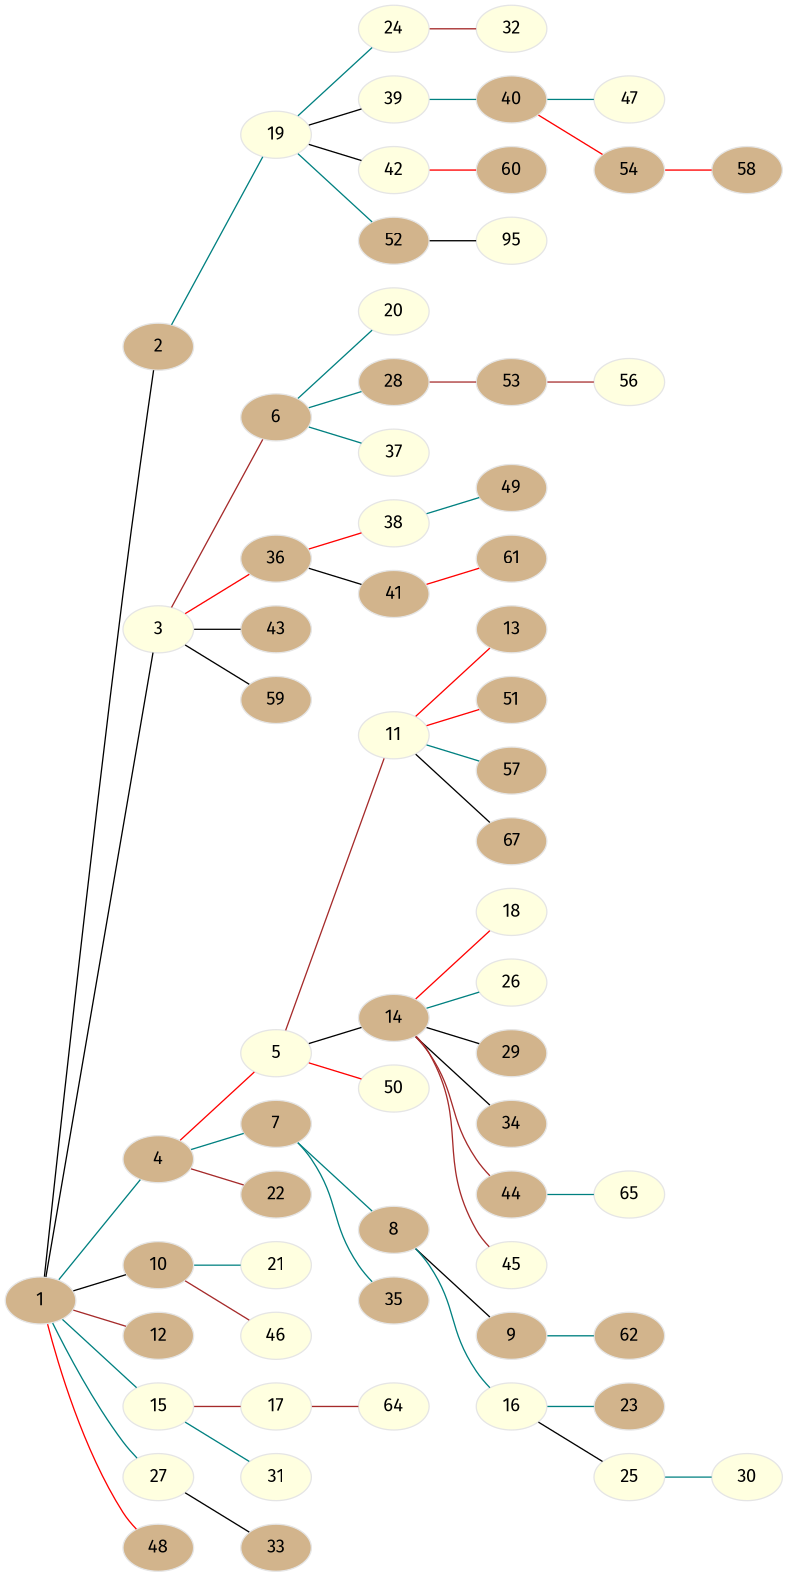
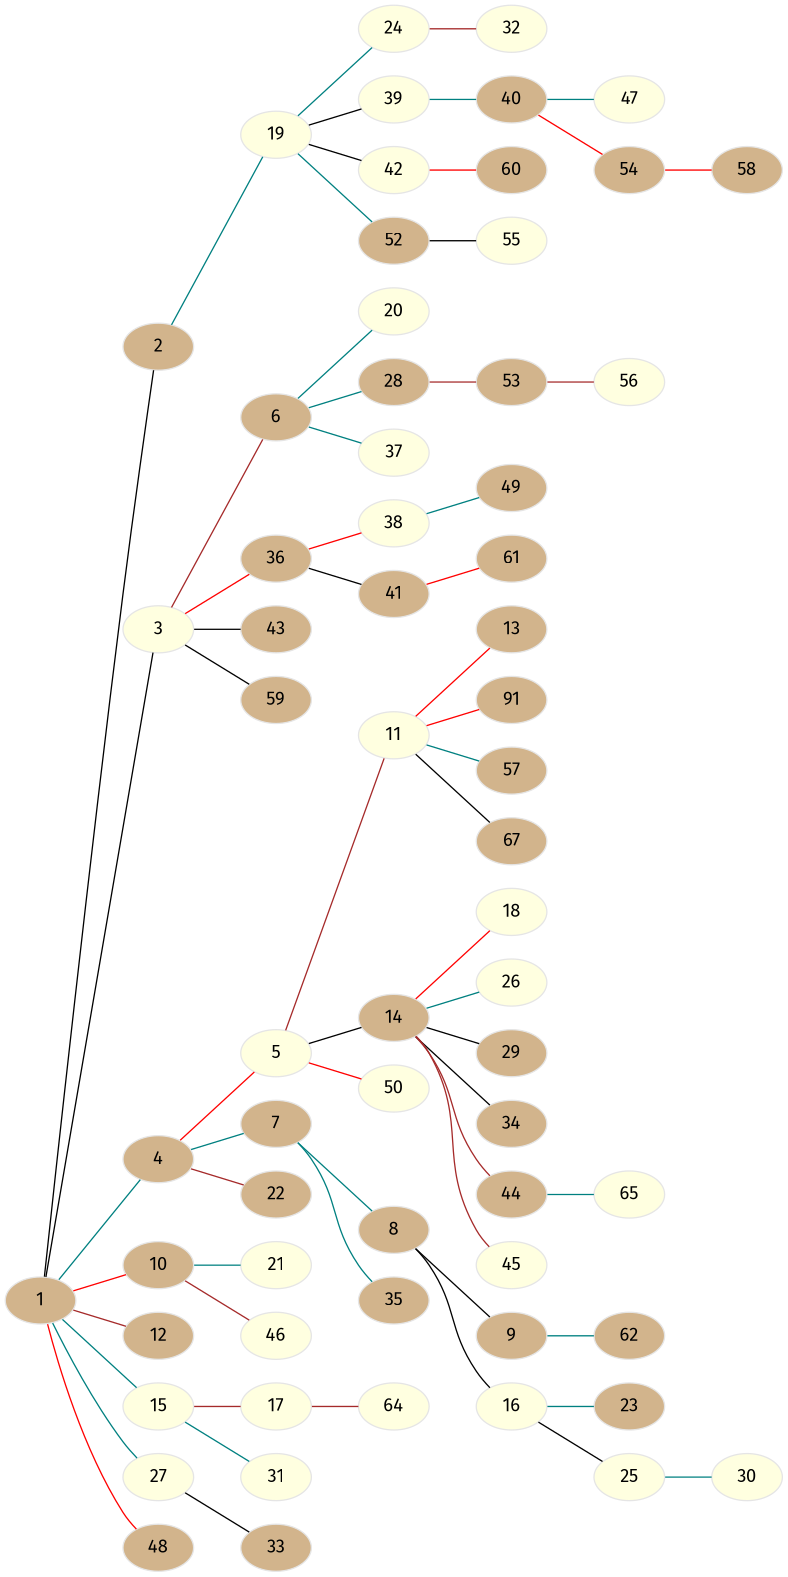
(512, 241) -> (512, 241)
(512, 700) -> (512, 700)
(100, 1283) -> (100, 1283)
(453, 1318) -> (453, 1318)
